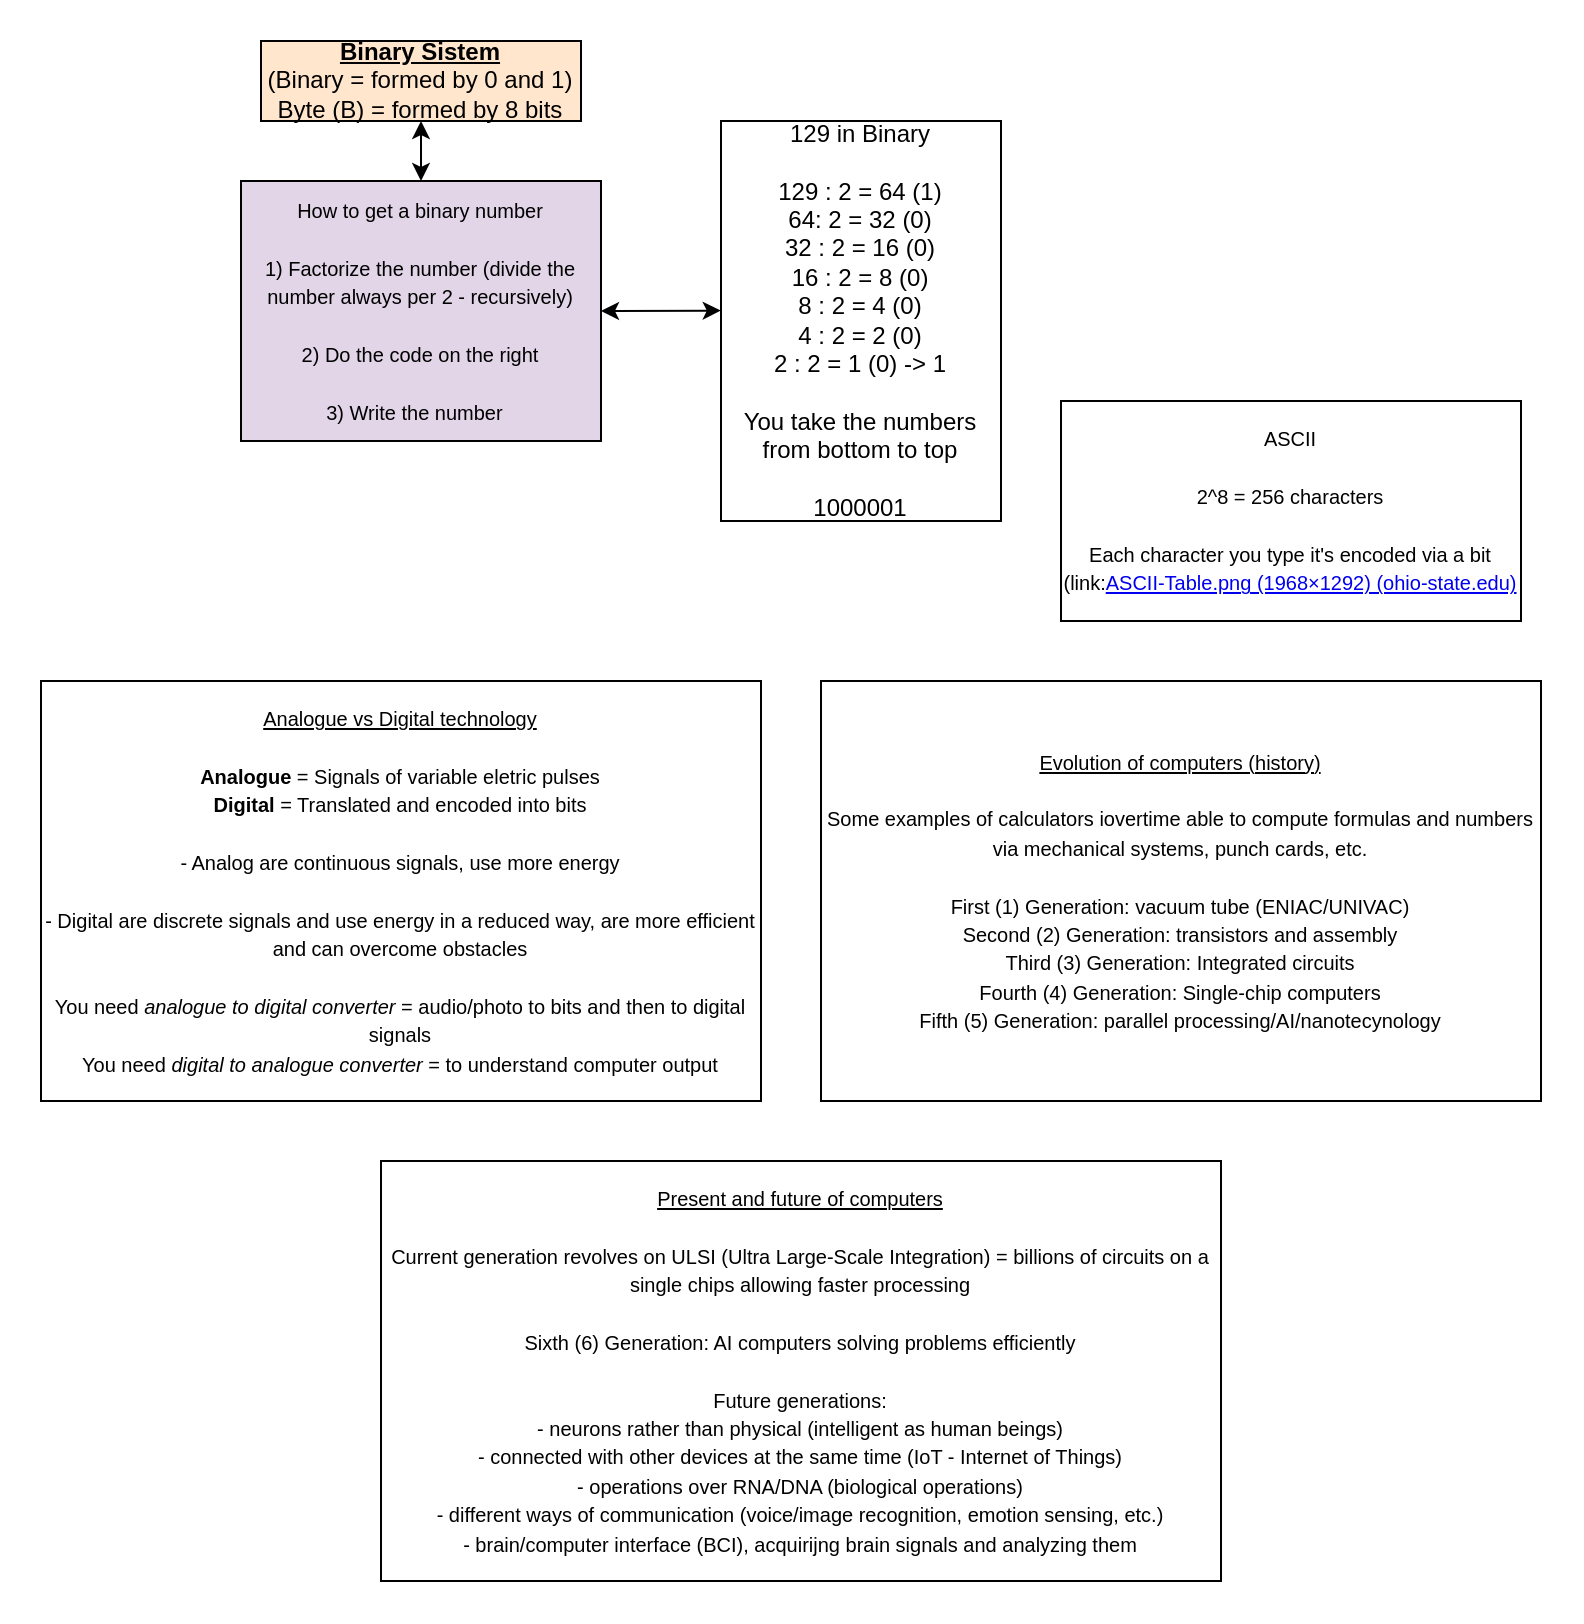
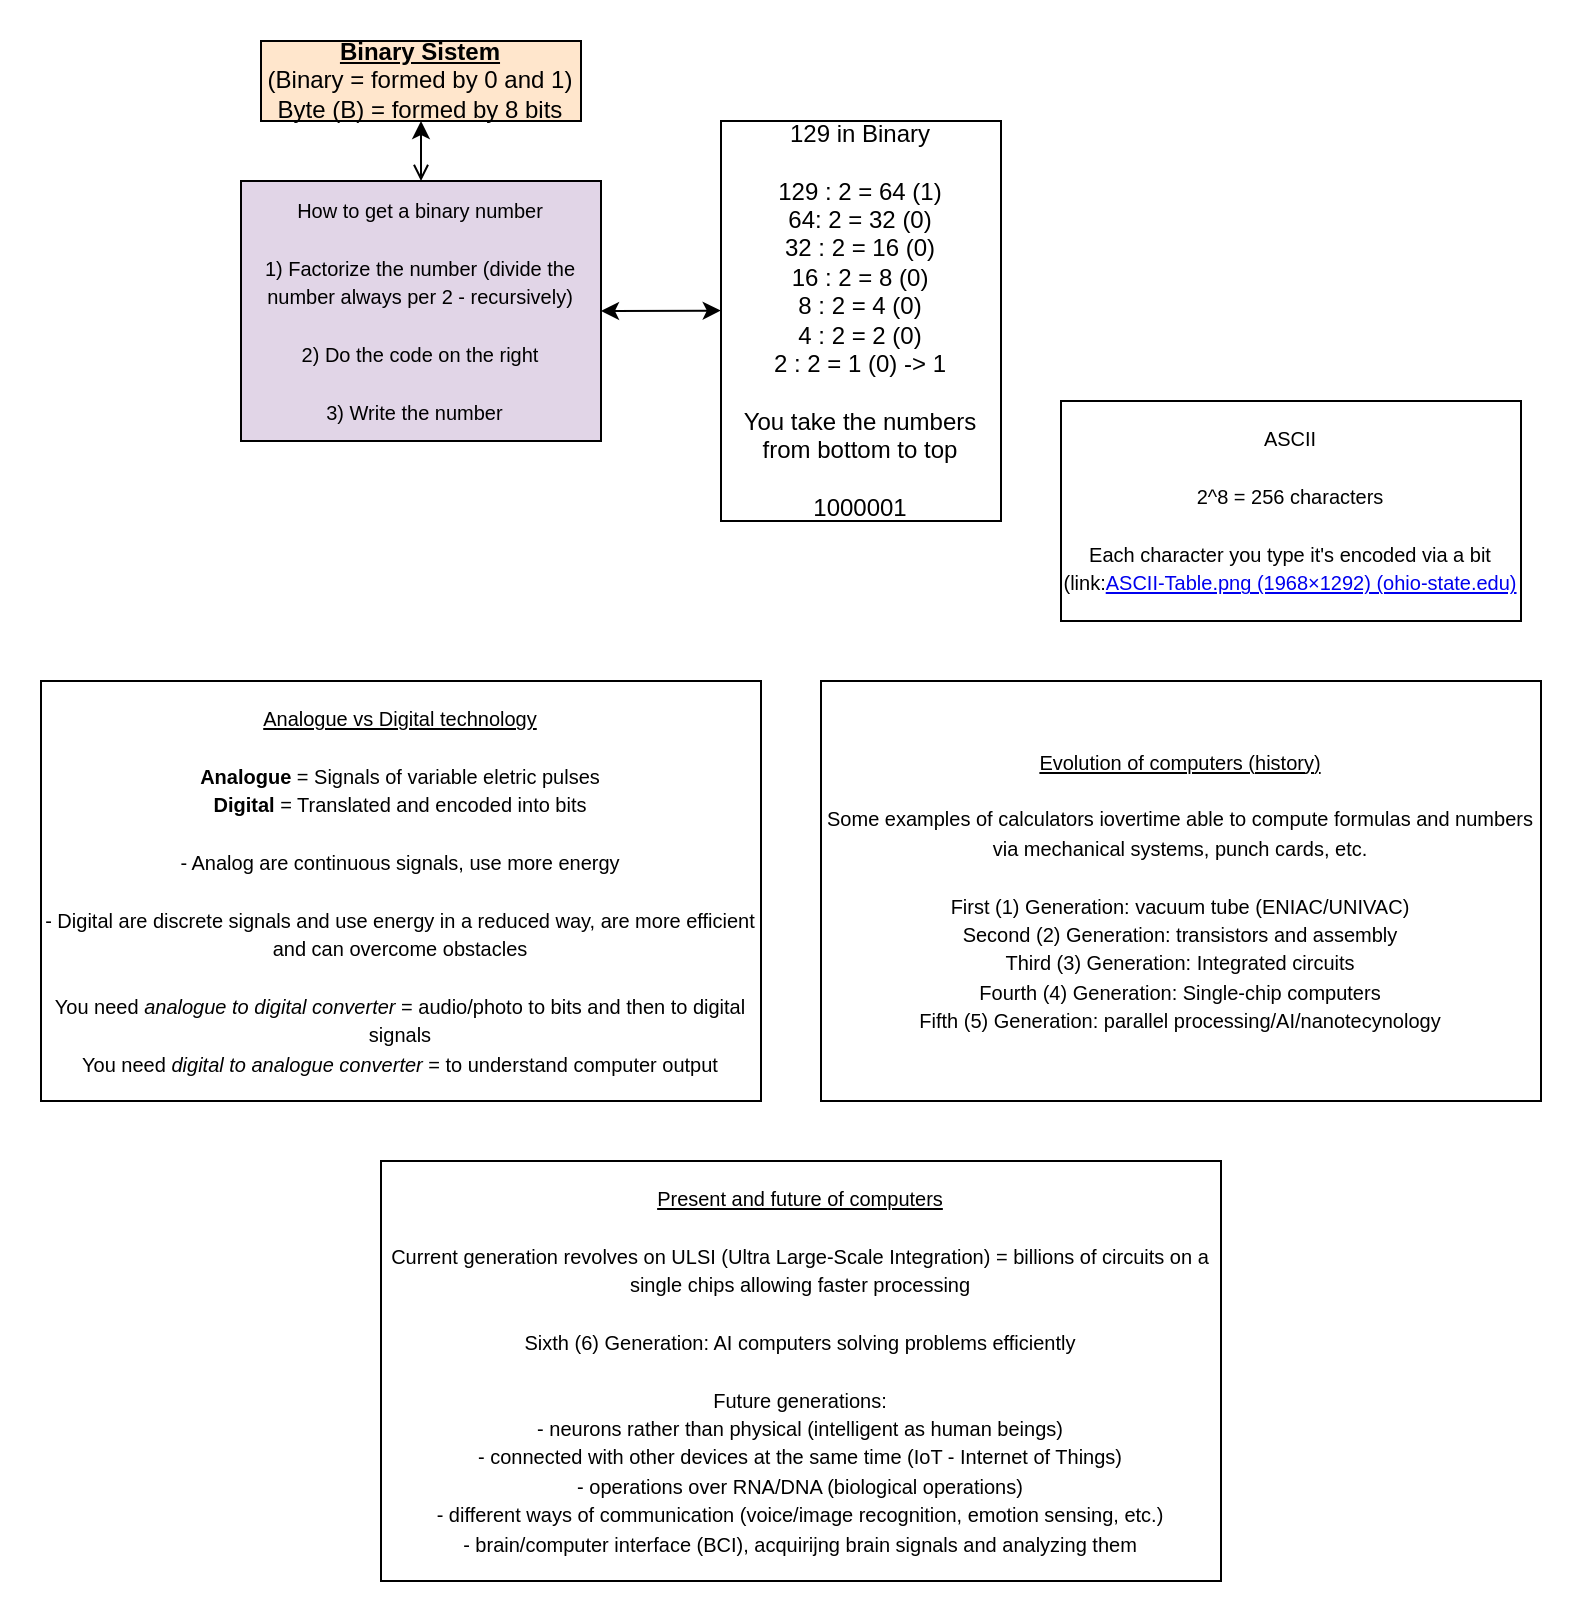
(421, 166) -> (421, 169)
